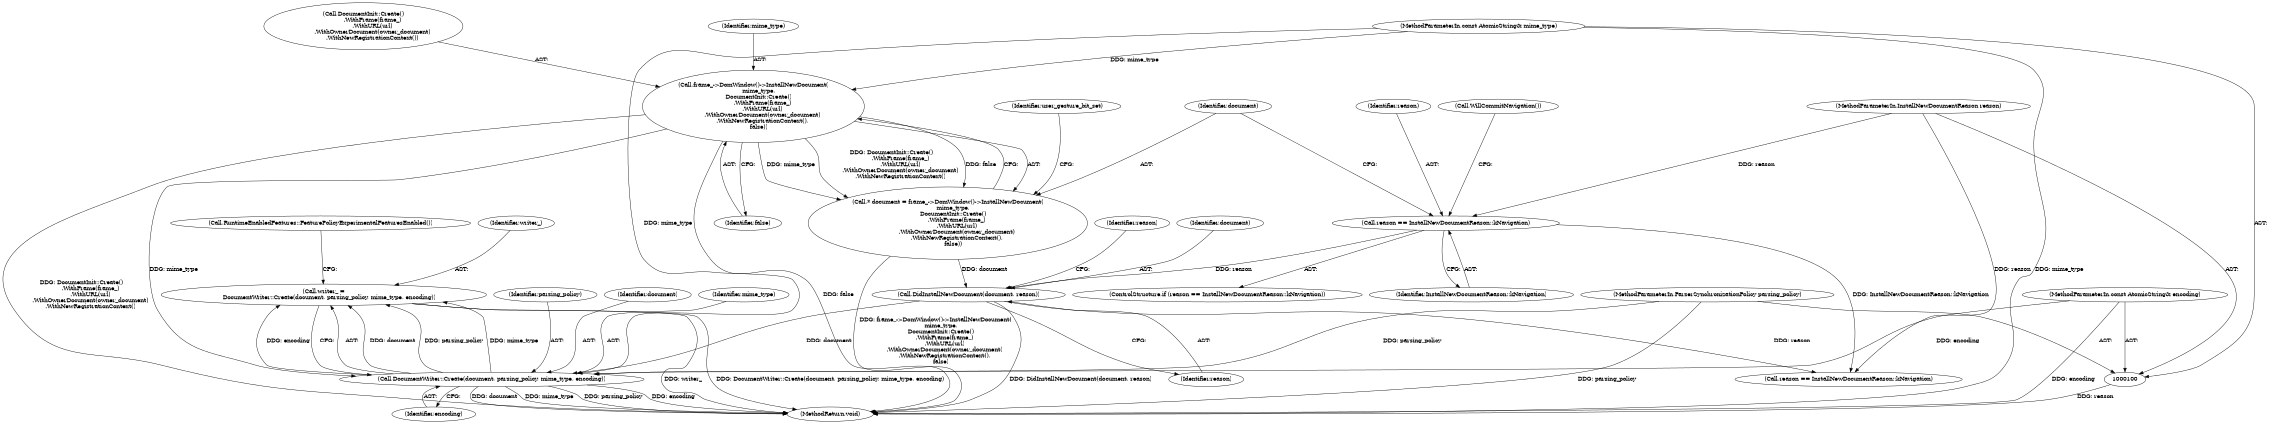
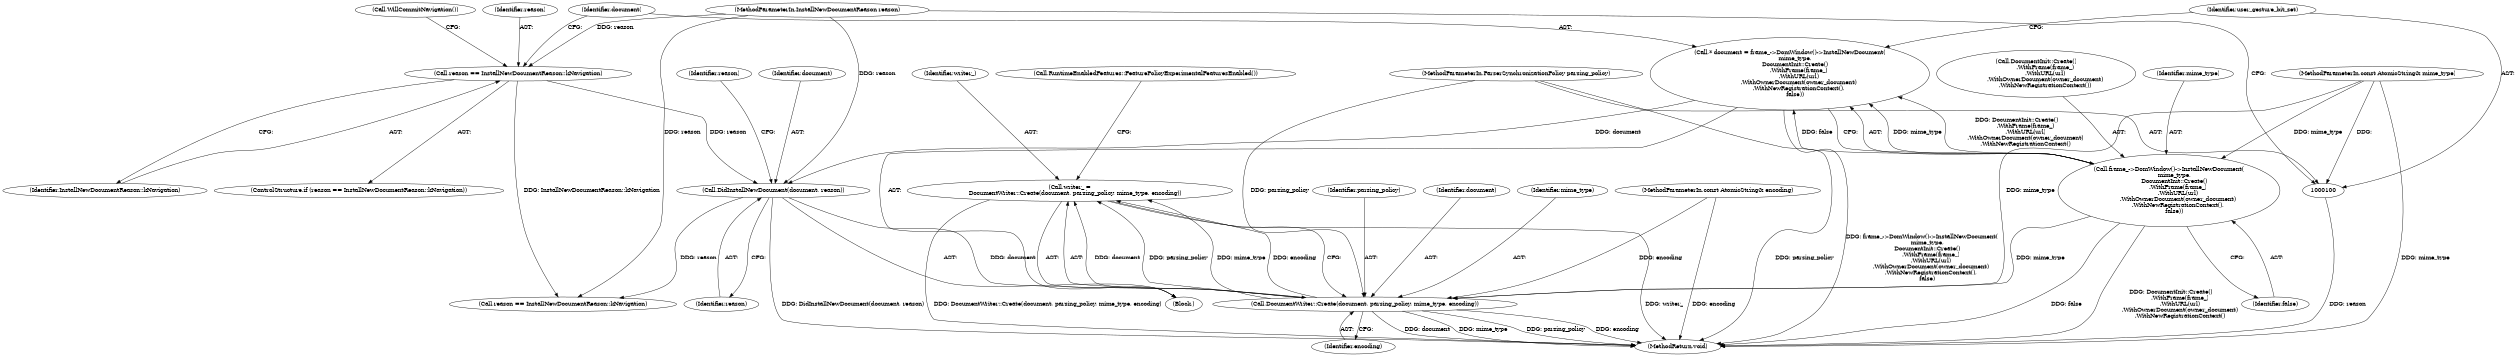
none -> (851, 106)
(2262, 223) -> (2365, 132)
(2233, 270) -> (2260, 74)
none -> (1184, 304)
(2125, 335) -> (2501, 66)
